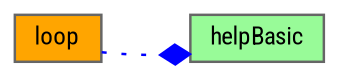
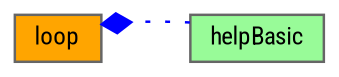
(131, 54) -> (161, 22)
